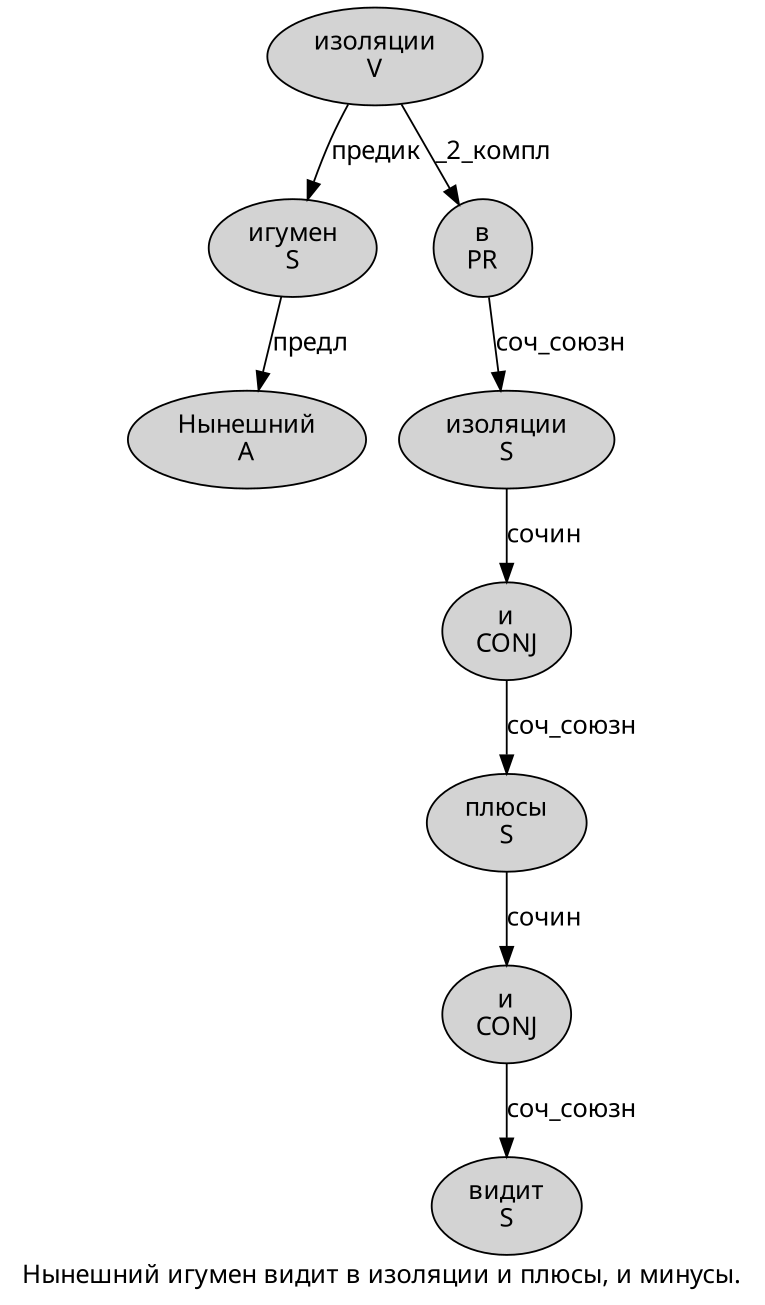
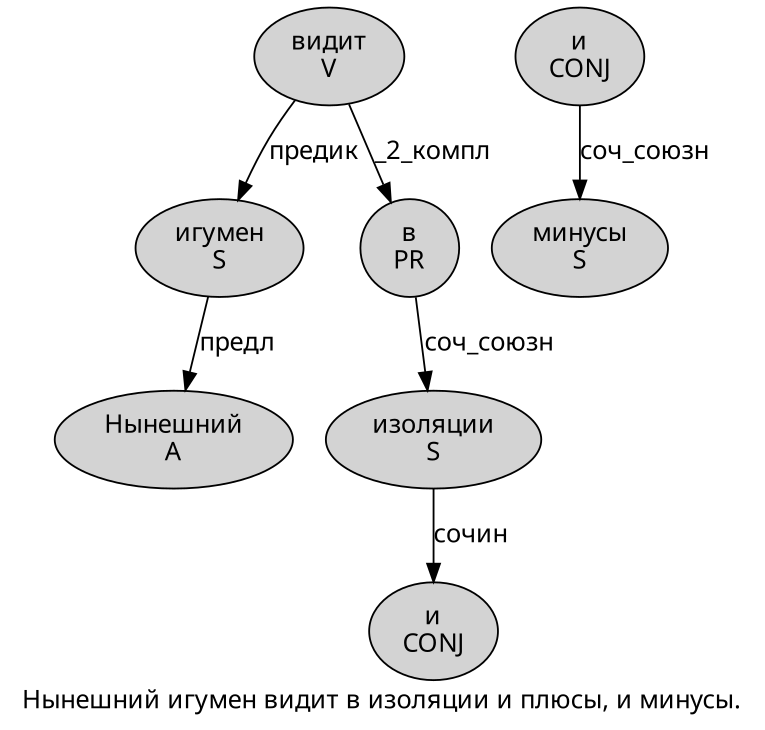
(375, 56) -> (329, 56)
(507, 823) -> none
(507, 1206) -> (580, 248)
